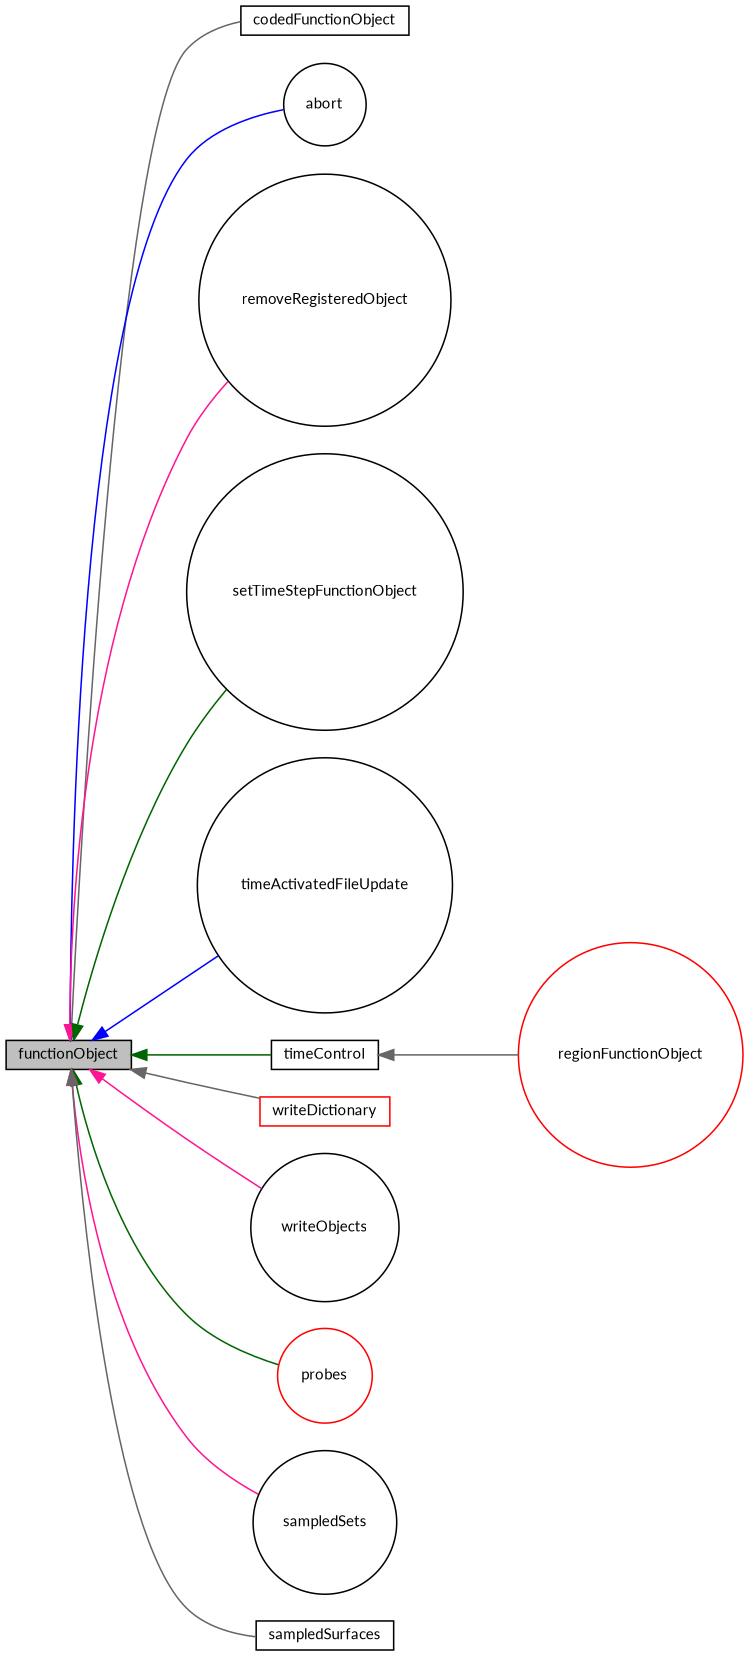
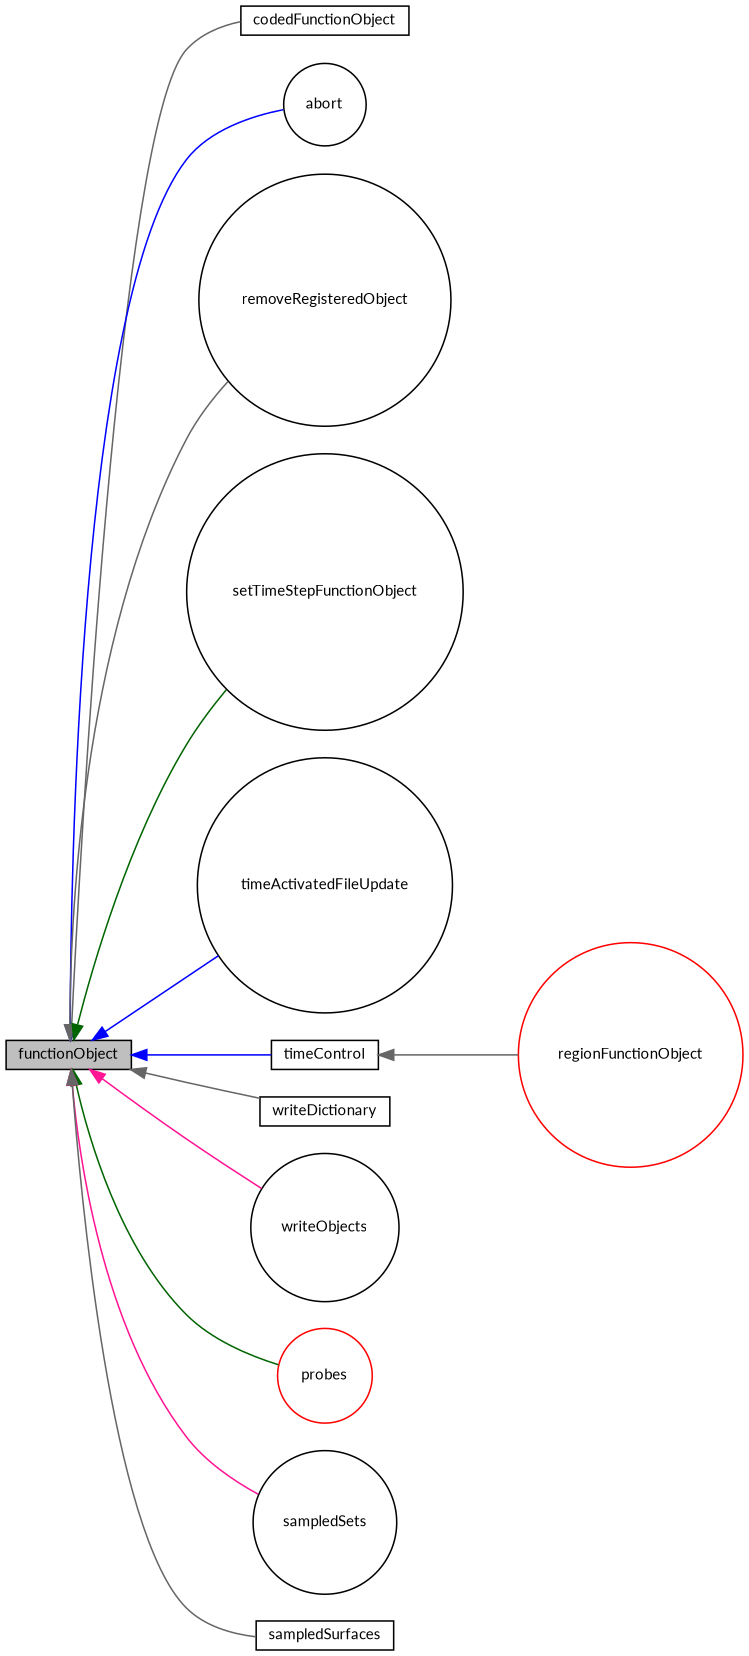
(103, 690) -> (103, 690)
(209, 1055) -> (209, 1055)
(325, 1111) -> (325, 1111)
